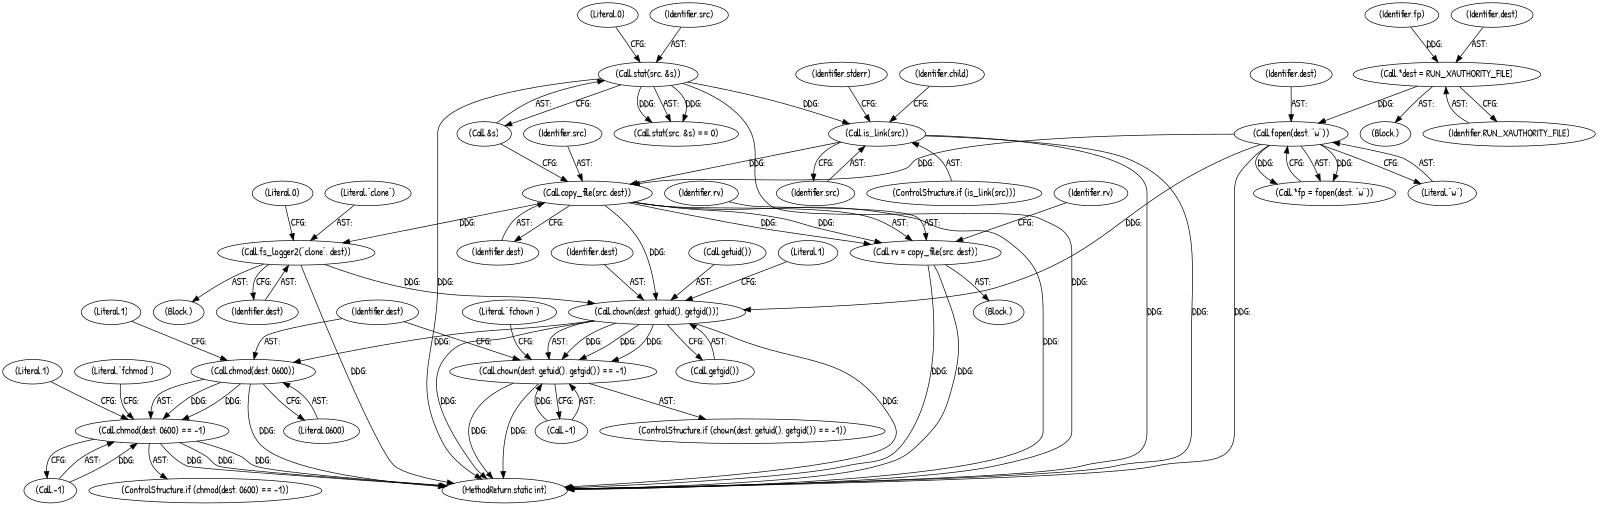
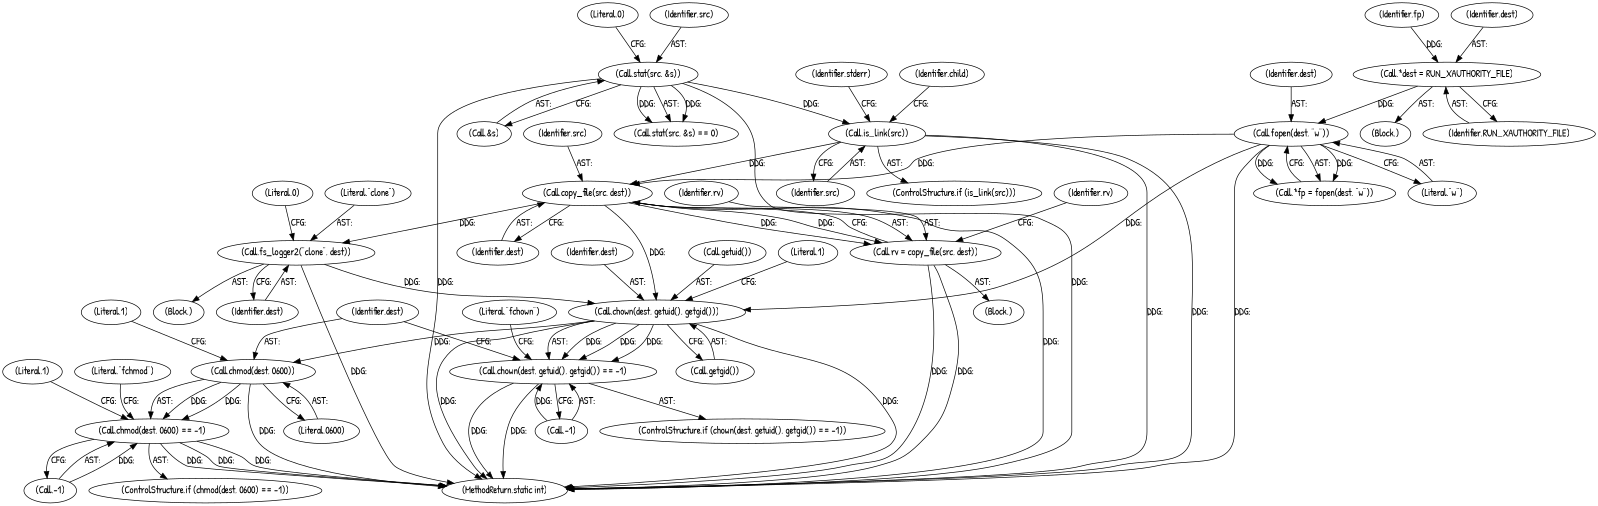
(940, 159) -> (885, 167)
(531, 161) -> (767, 209)
